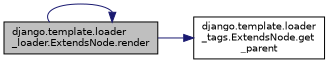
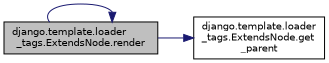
(81, 38) -> (81, 38)
